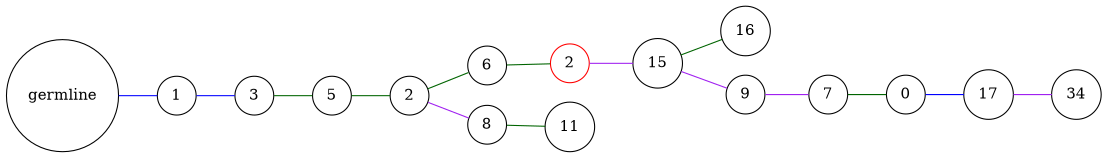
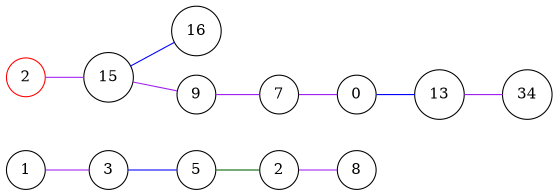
(702, 47) -> (152, 54)
(487, 65) -> none
(867, 95) -> (318, 95)
(989, 95) -> (439, 95)
(63, 96) -> none
(216, 96) -> (67, 170)
(293, 96) -> (153, 170)
(570, 127) -> none
